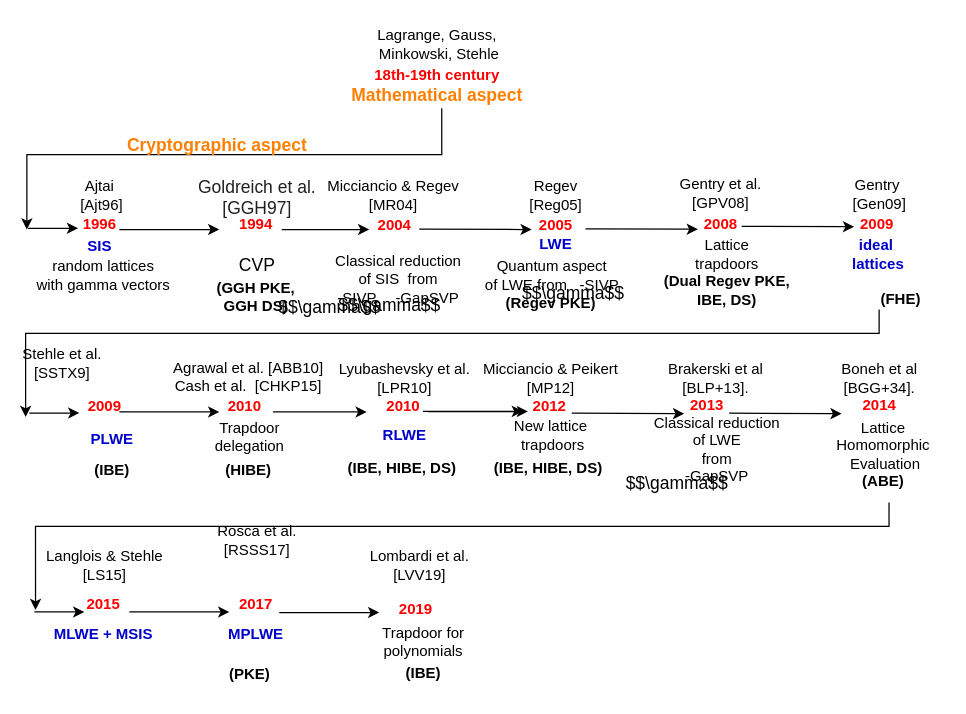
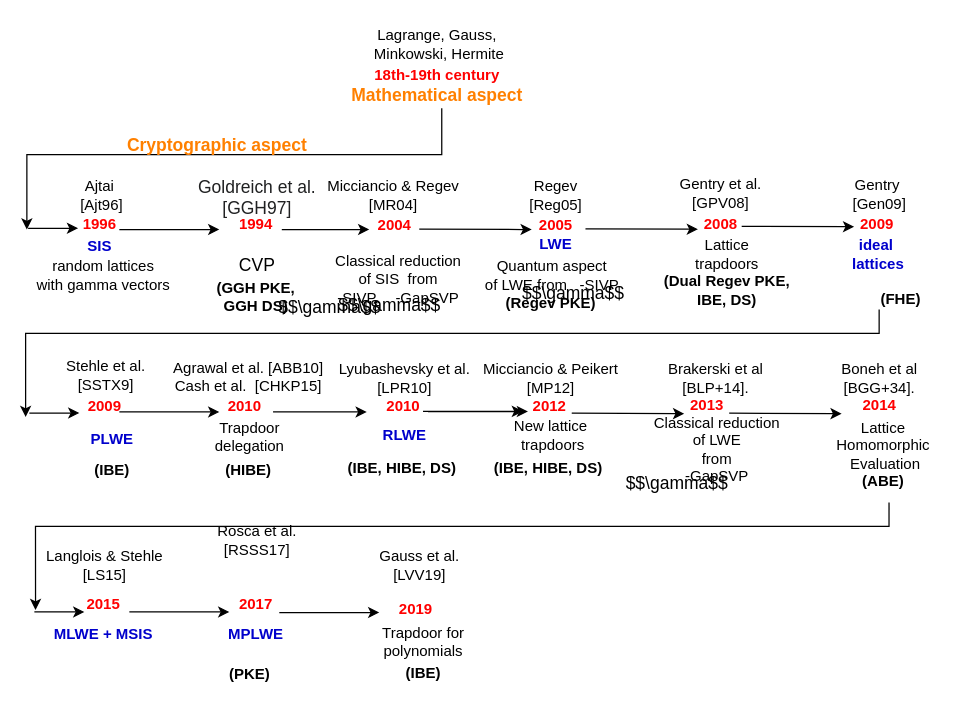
(438, 44) -> (438, 44)
(62, 363) -> (106, 376)
(716, 378) -> (716, 378)
(420, 566) -> (420, 566)
